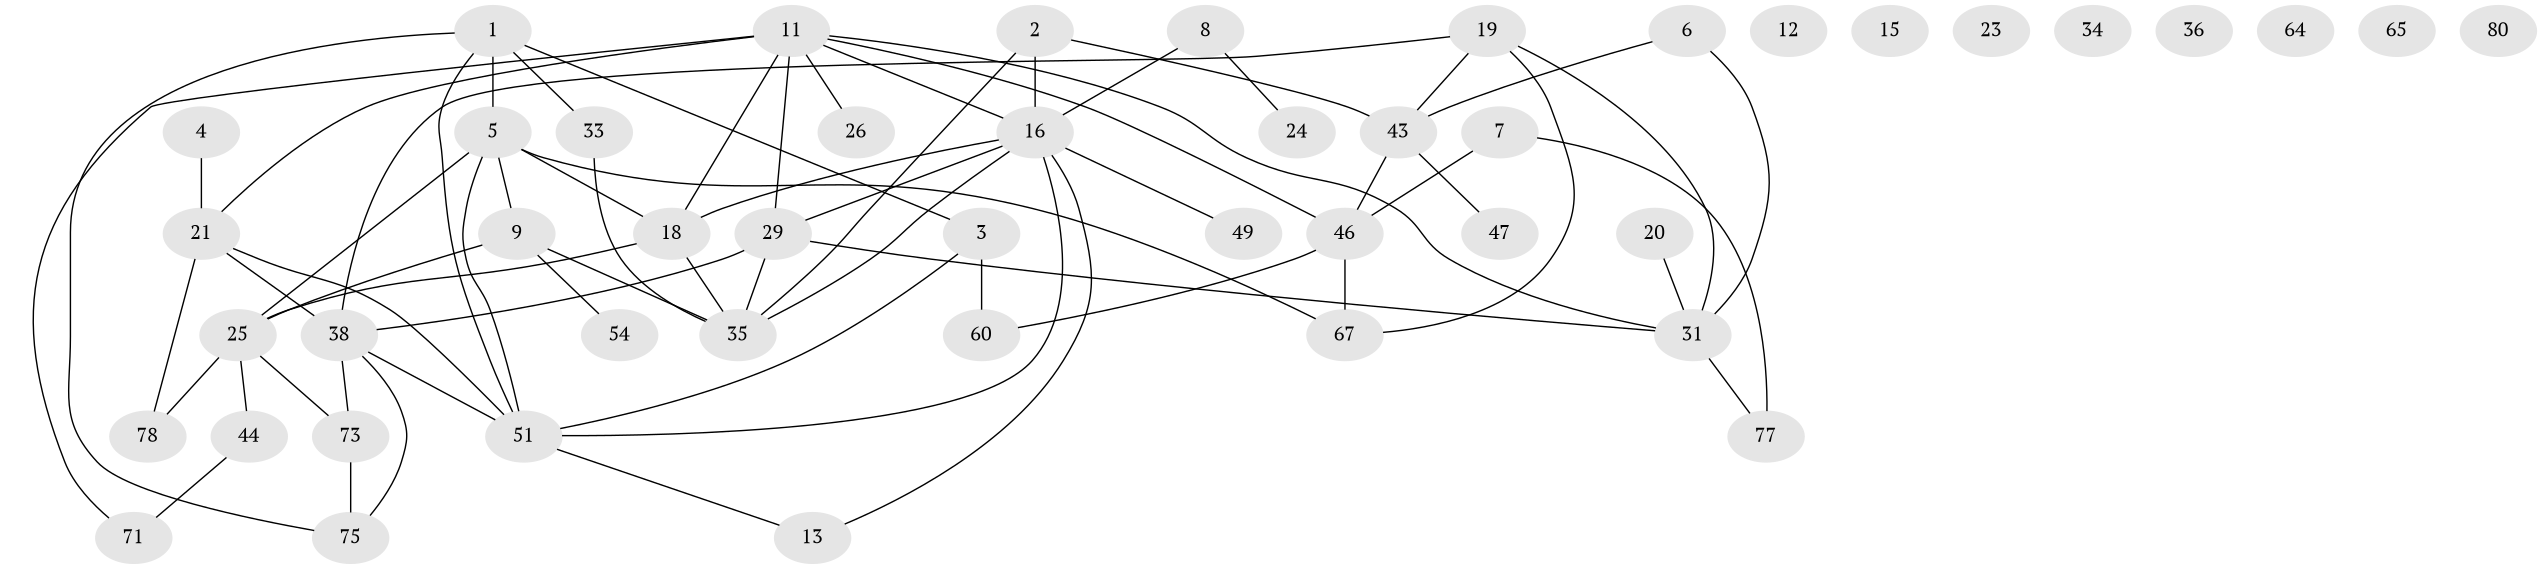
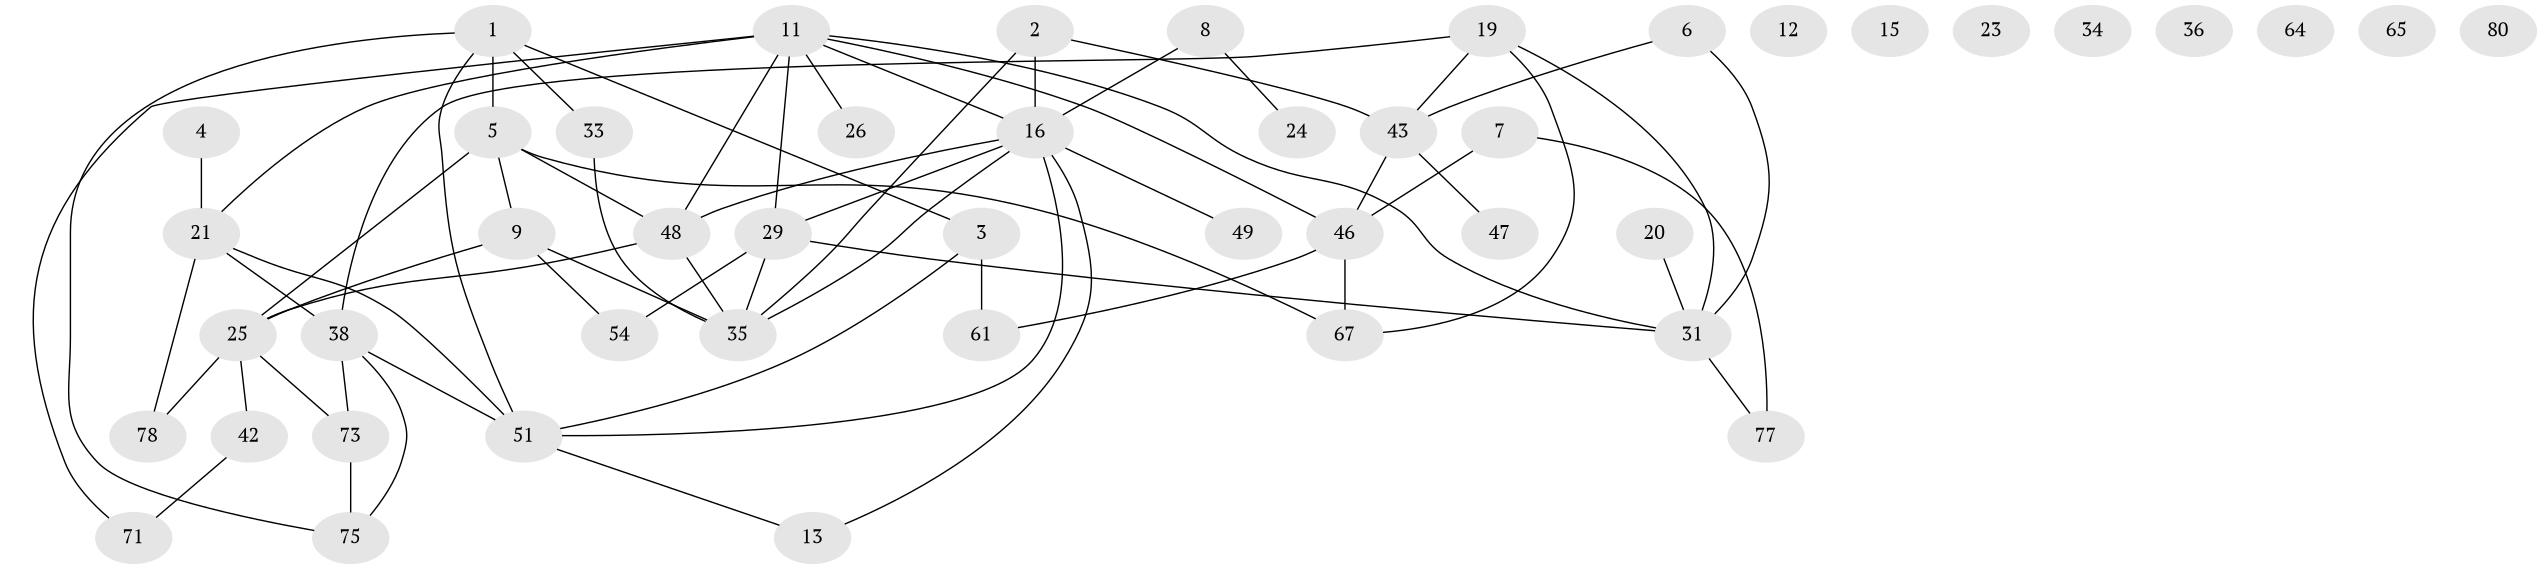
(672, 234) -> (672, 234)
(477, 285) -> none
(563, 300) -> (694, 286)
(982, 335) -> (982, 335)
(249, 437) -> (249, 437)
